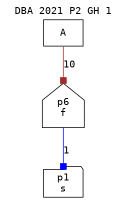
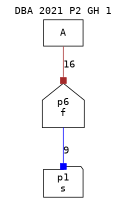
(70, 65) -> (70, 65)
(67, 151) -> (67, 151)
